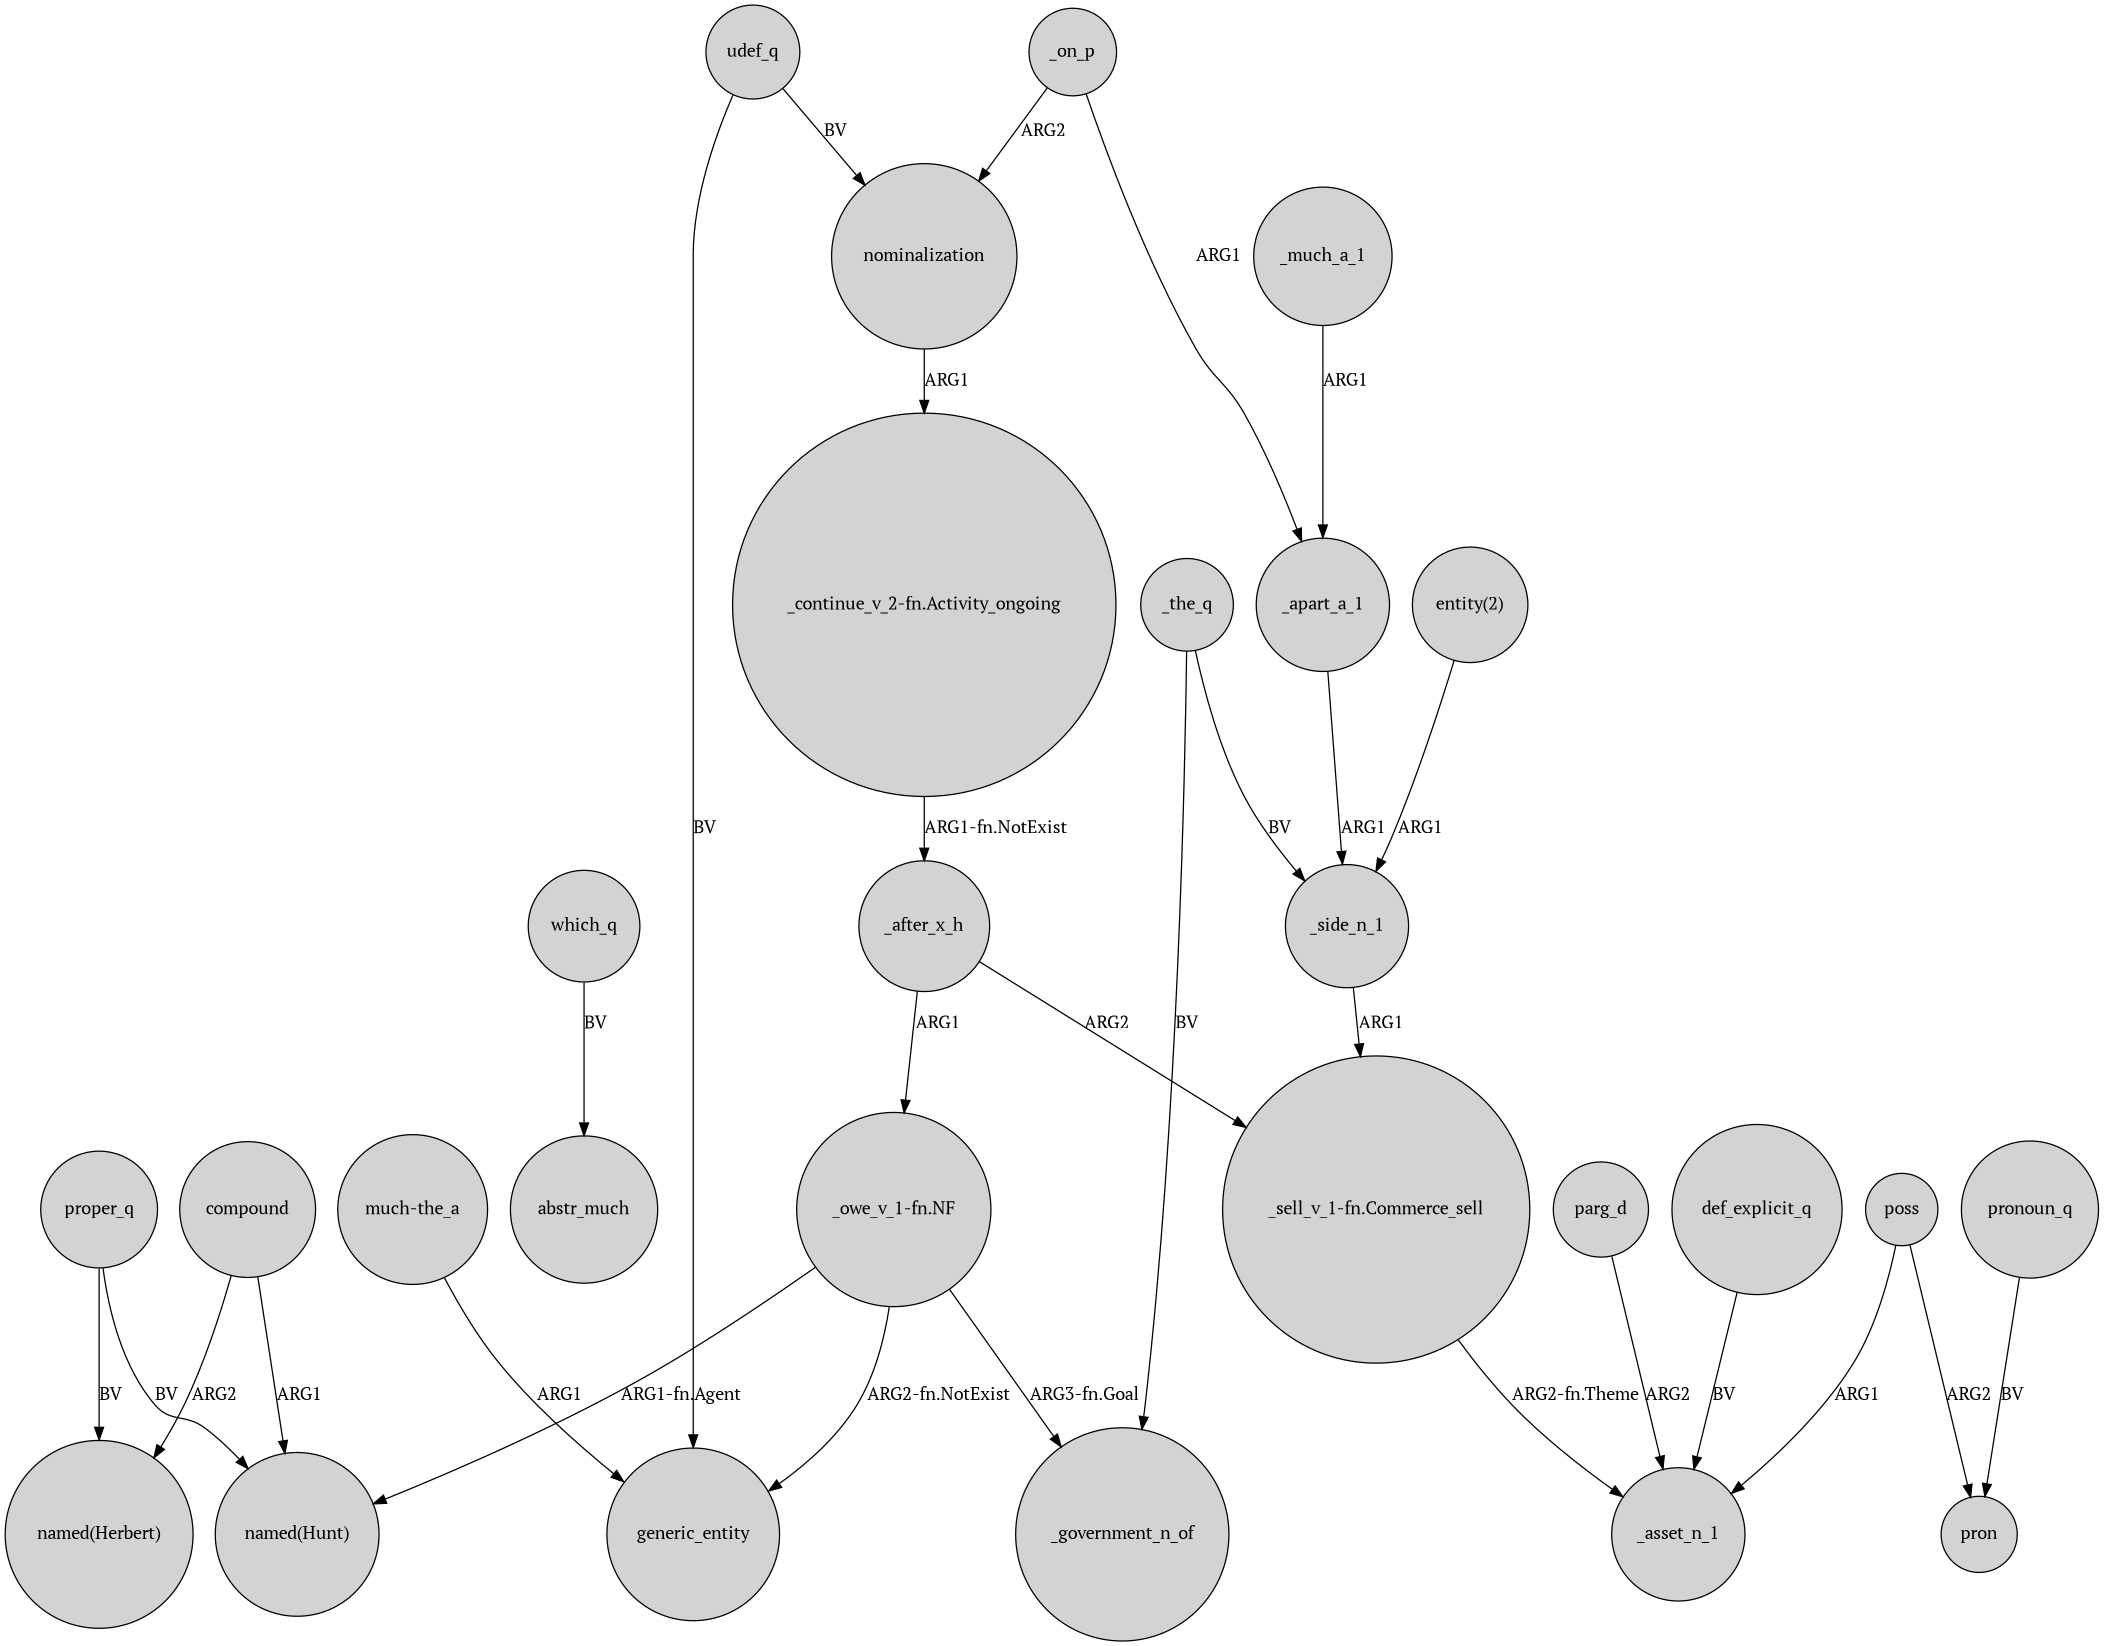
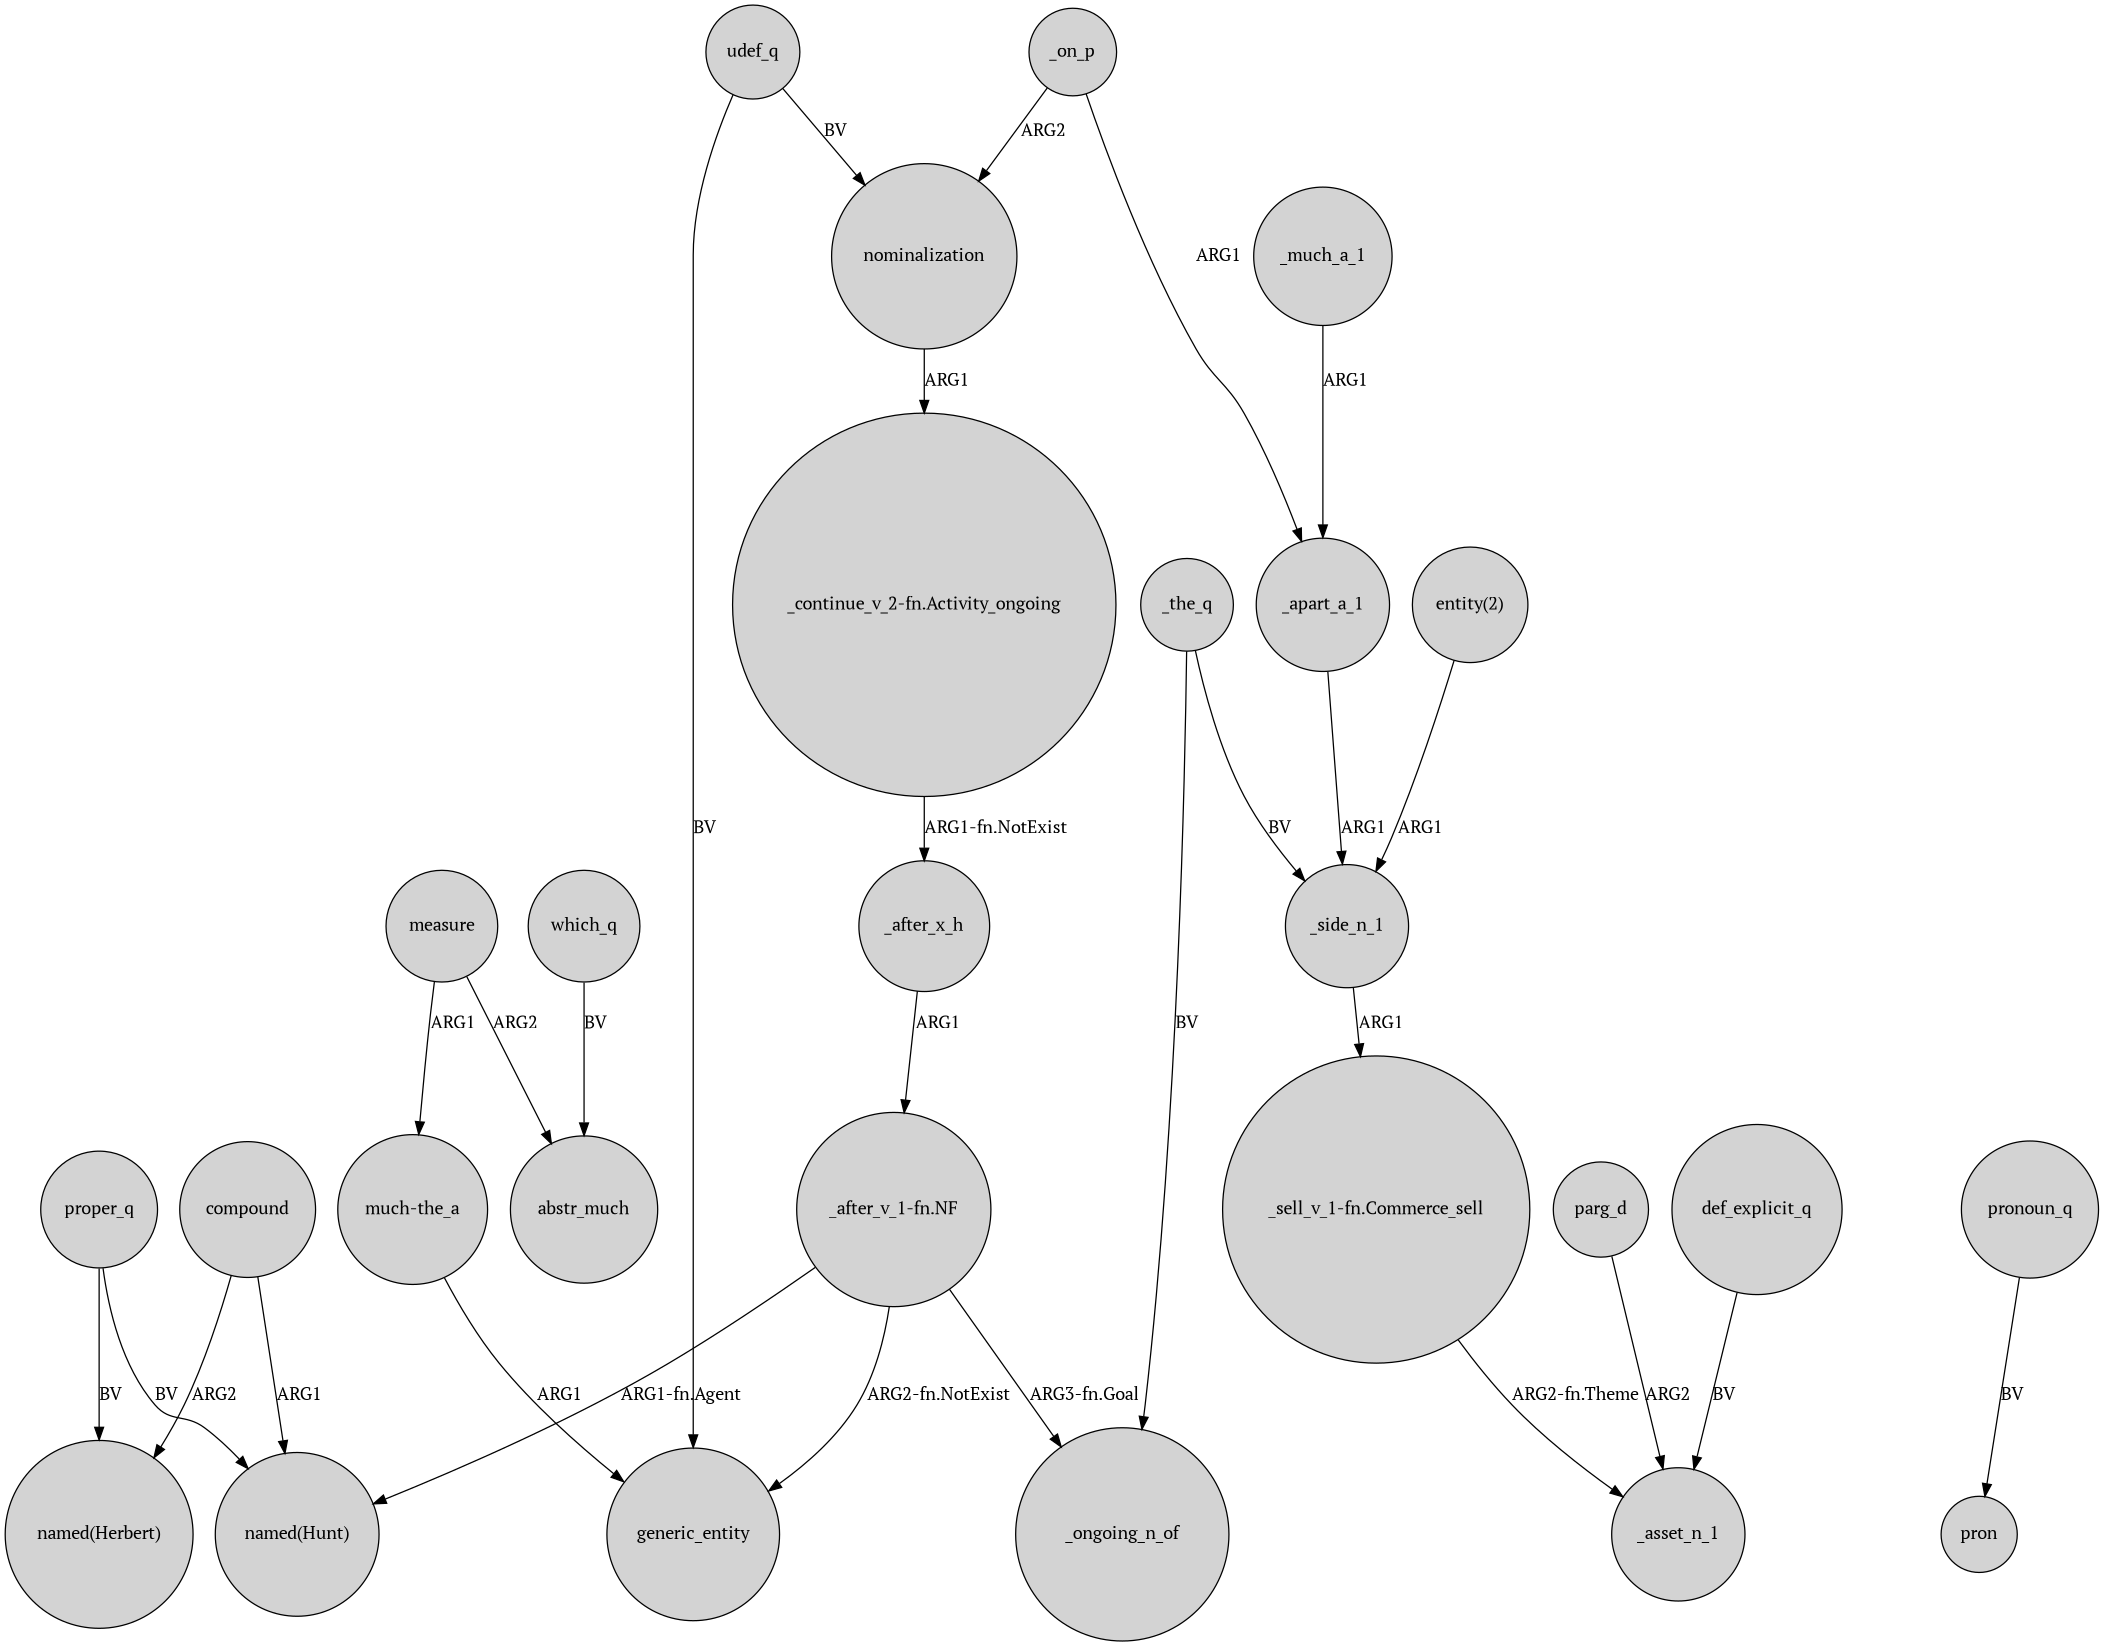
none -> (442, 926)
(1107, 1041) -> none
(894, 1210) -> (894, 1210)
(1902, 1210) -> none
(1122, 1534) -> (1122, 1534)
